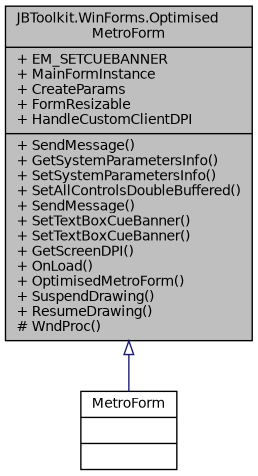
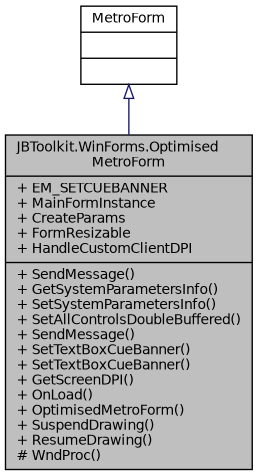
(129, 373) -> (129, 117)
